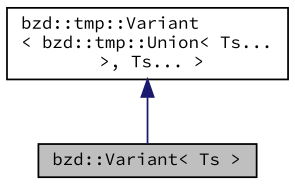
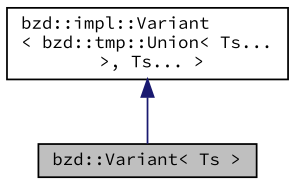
(148, 44) -> (148, 44)
